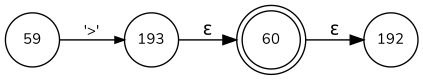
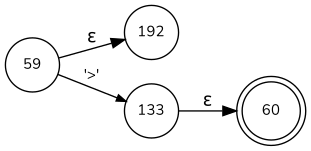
(152, 40) -> (152, 111)
(328, 40) -> (85, 51)
